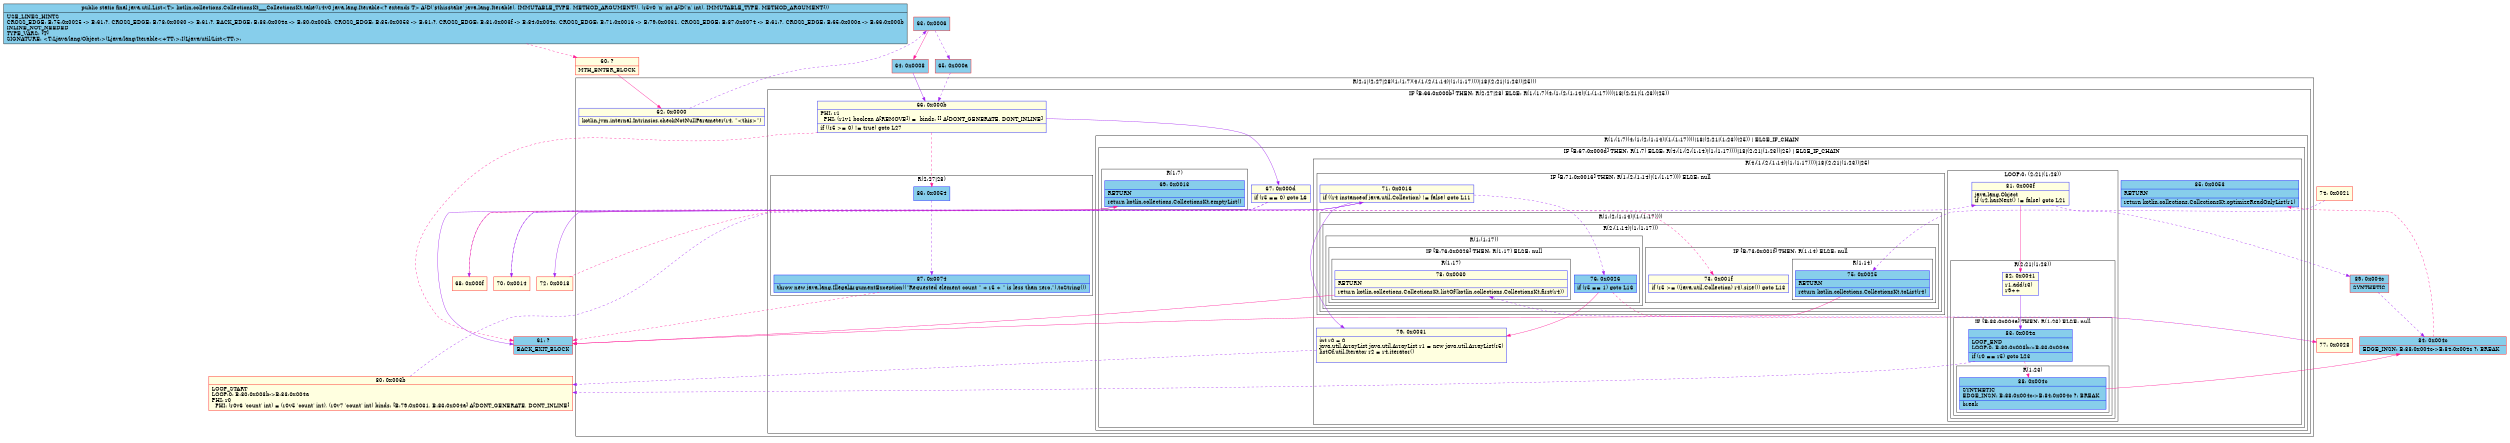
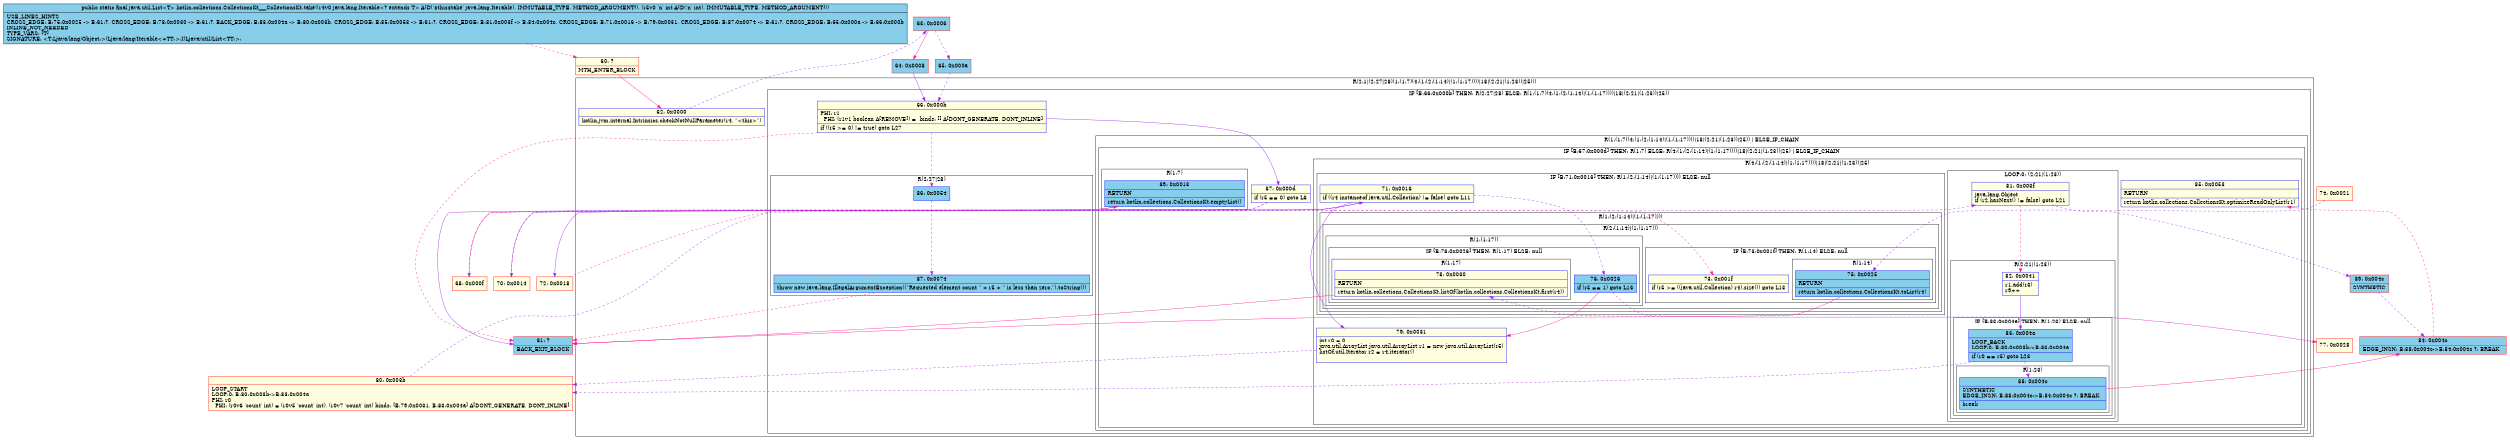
(2210, 194) -> (2210, 194)
(2020, 237) -> (2020, 237)
(1987, 342) -> (1989, 342)
(2026, 368) -> (2026, 368)
